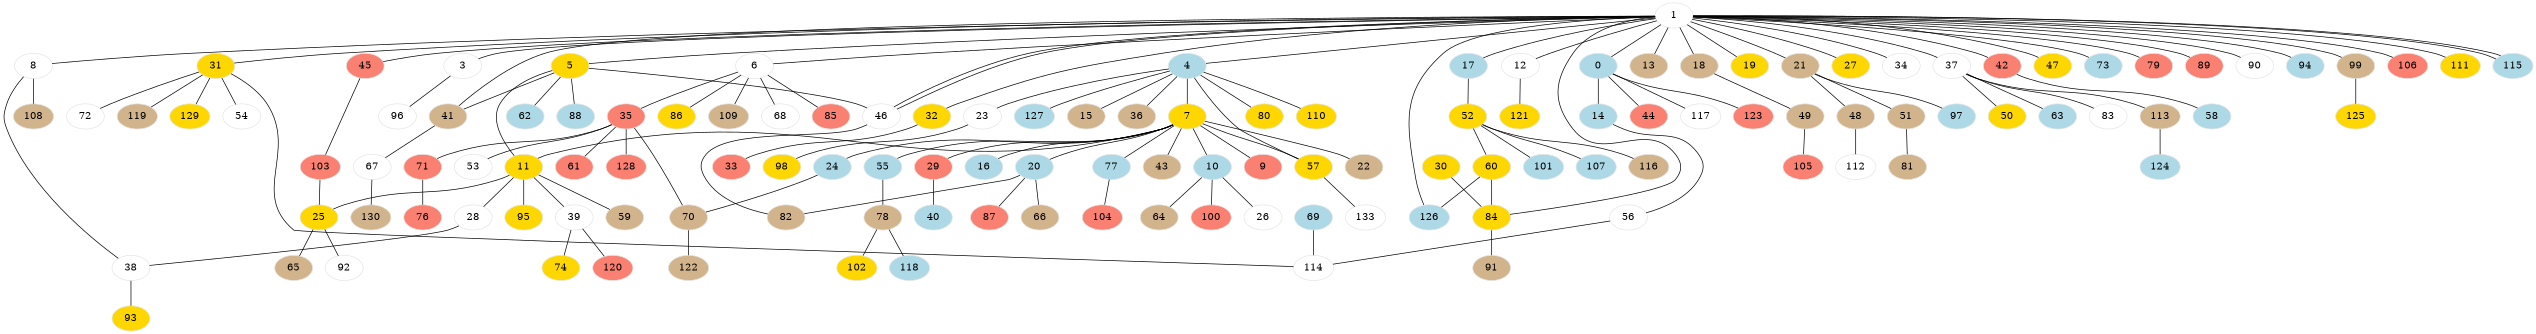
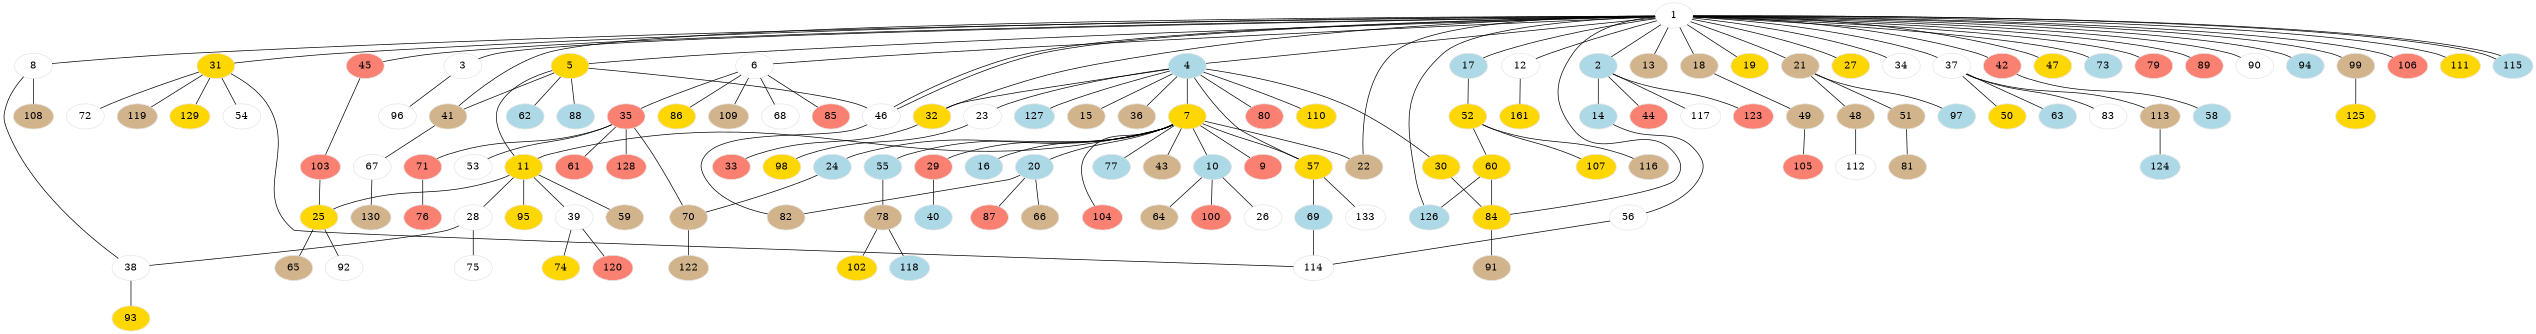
none -> (1458, 30)
(1598, 66) -> (1598, 66)
none -> (1046, 88)
none -> (1324, 97)
(1264, 116) -> (1264, 116)
(1520, 116) -> (1520, 116)
(1544, 167) -> none
(1596, 167) -> (1596, 167)
(1107, 192) -> (1087, 154)
none -> (1313, 192)
none -> (473, 268)
